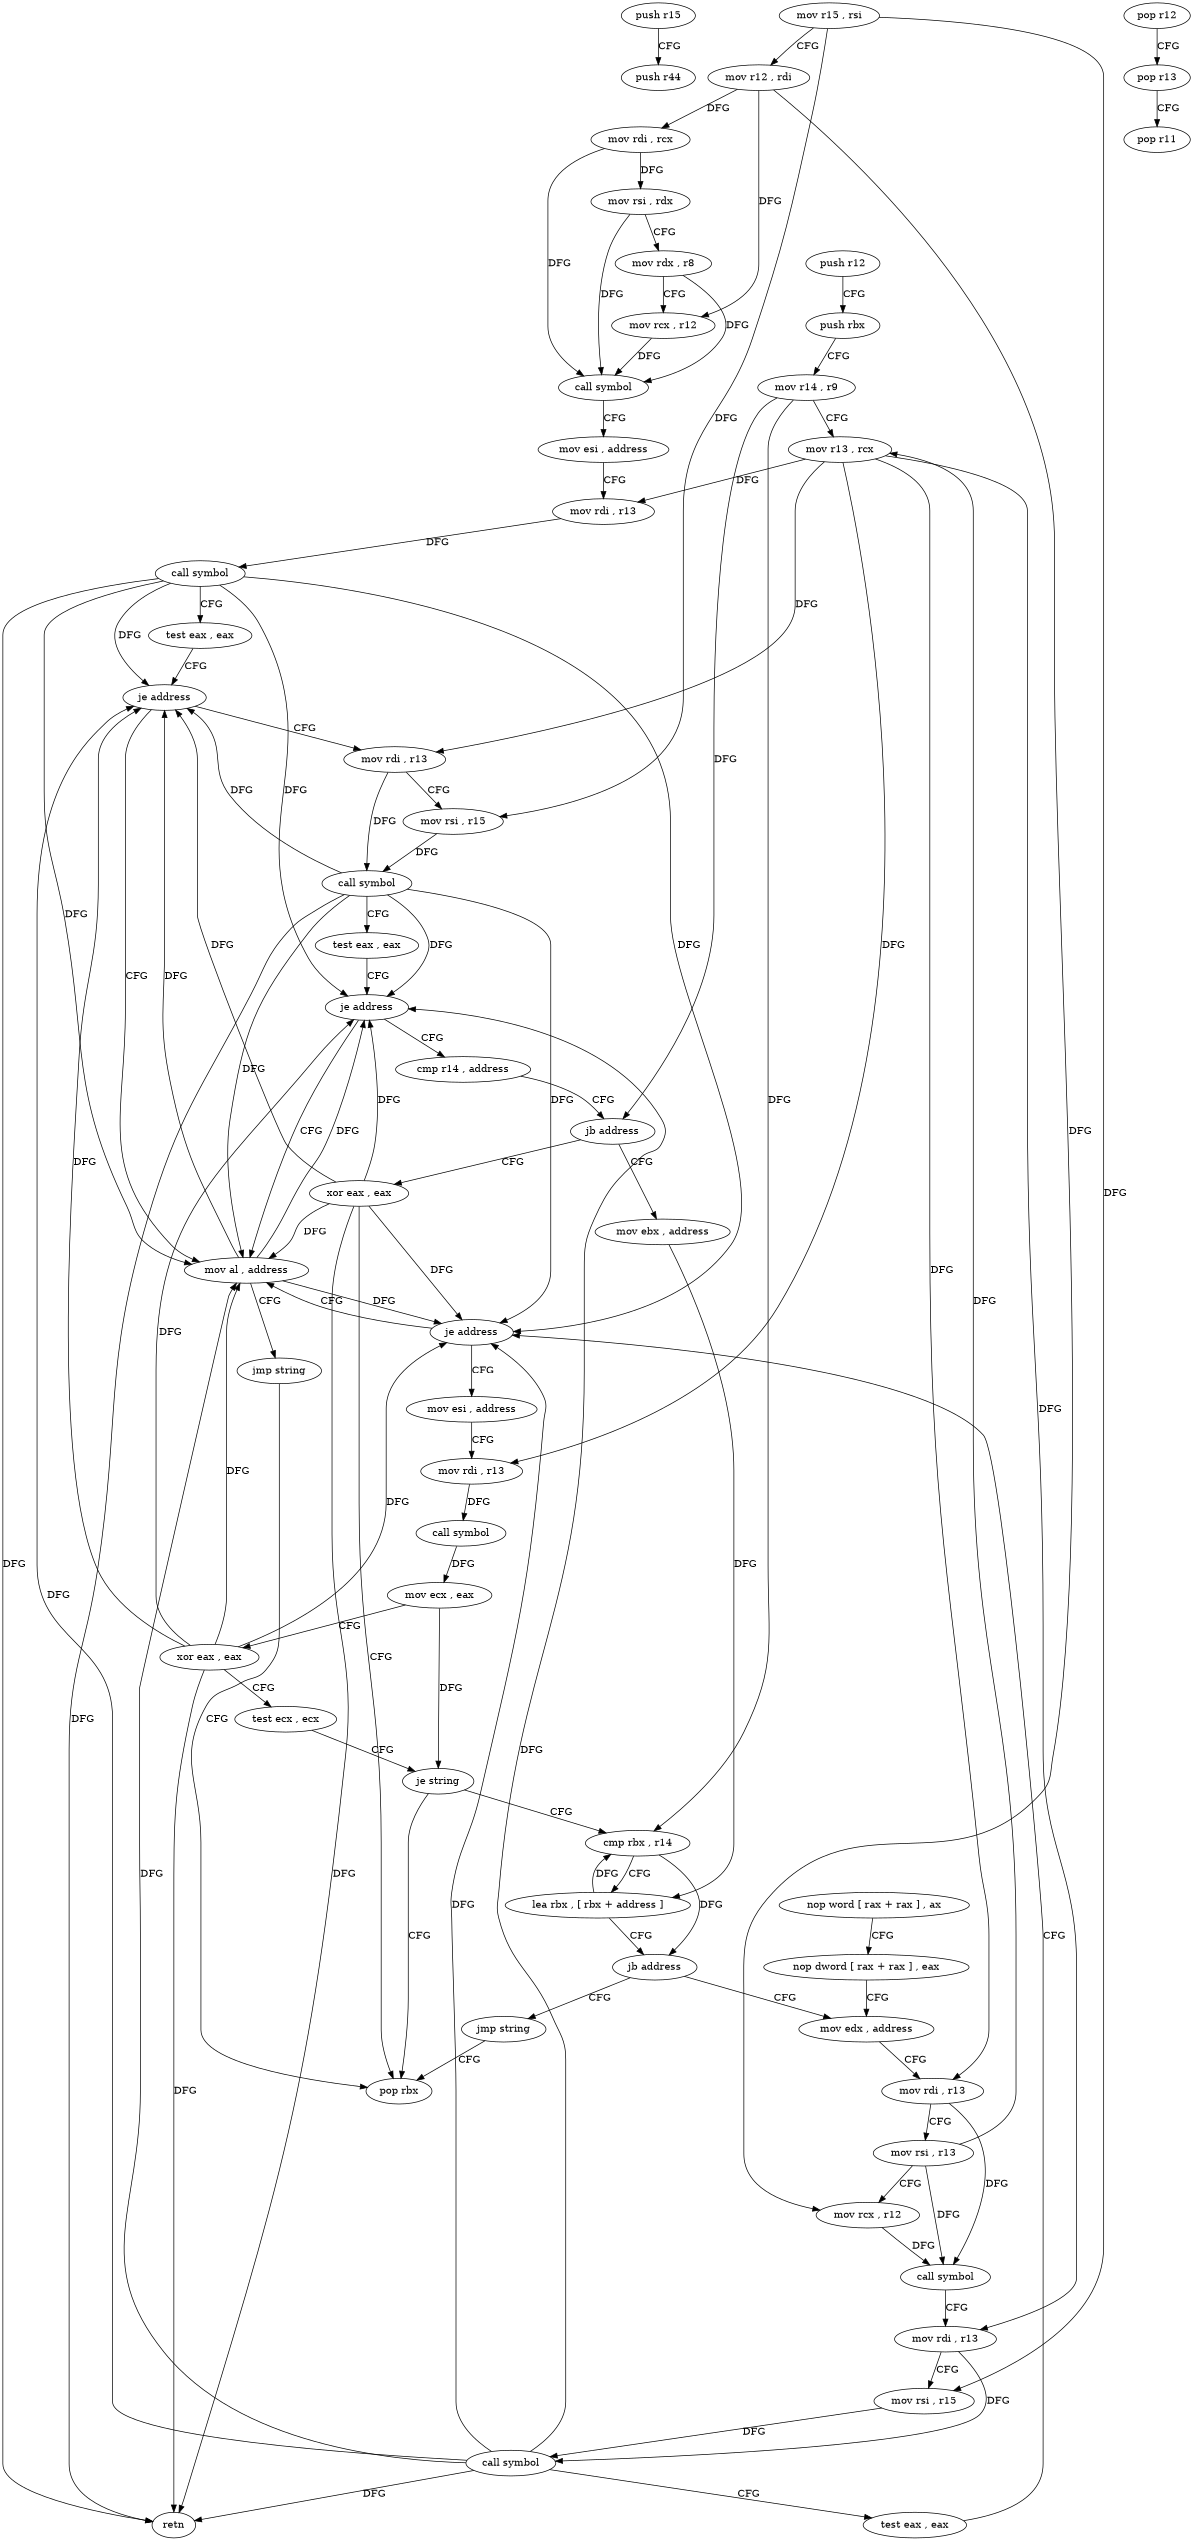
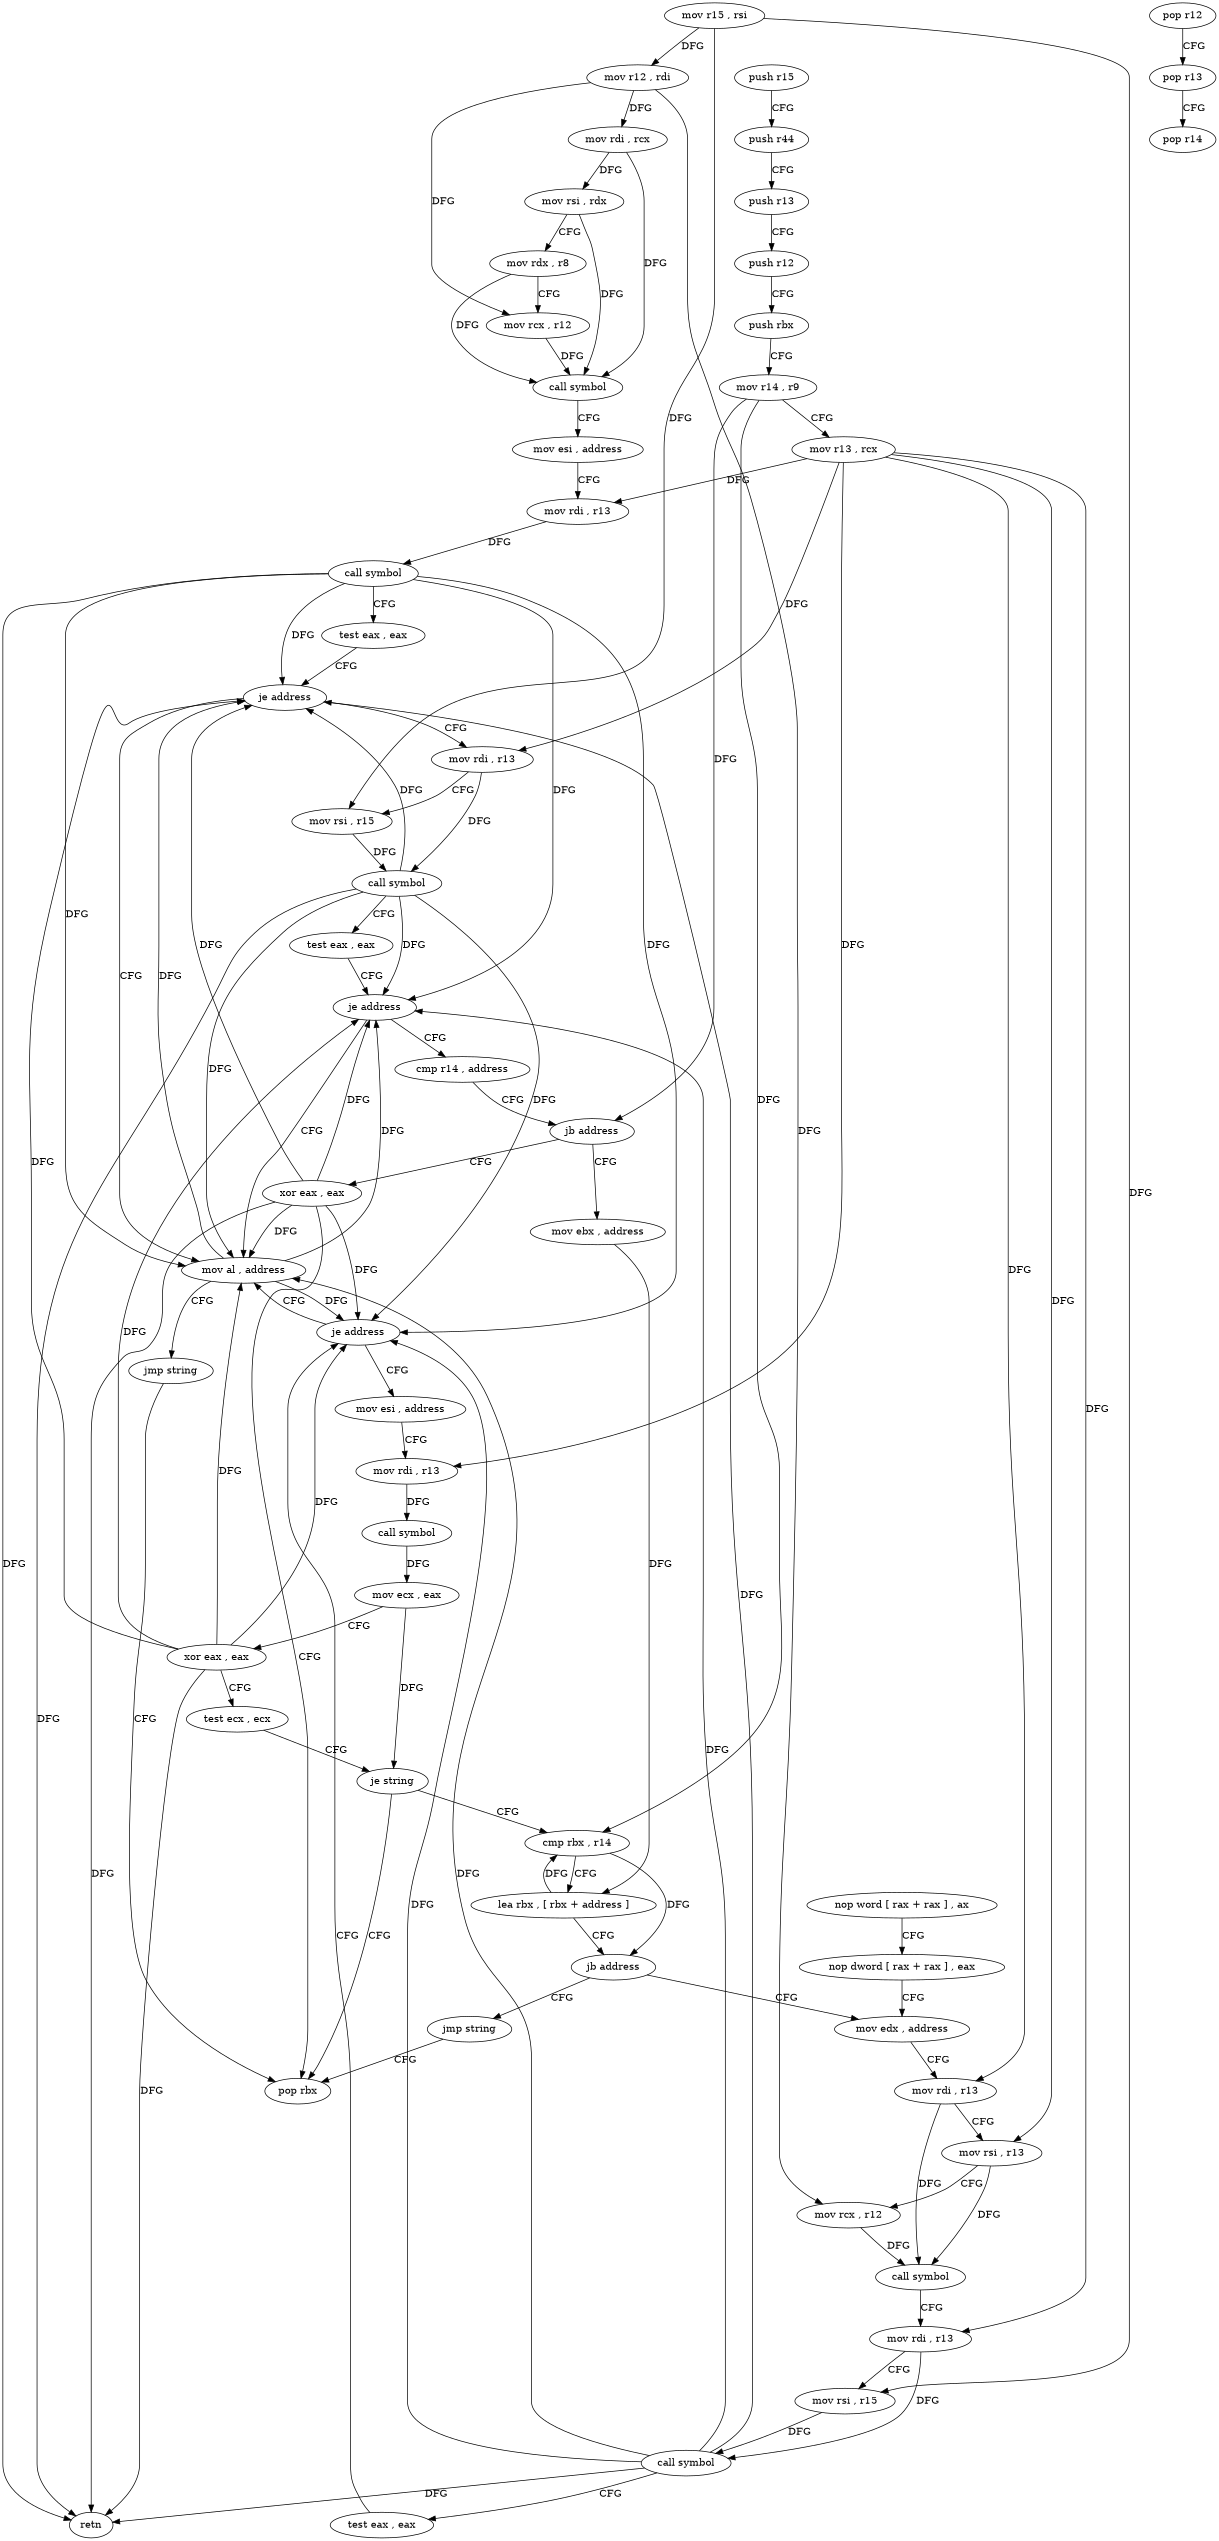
(808, 47) -> (693, 47)
(1157, 140) -> (1183, 140)
none -> (772, 202)
(973, 1292) -> (1052, 1242)
